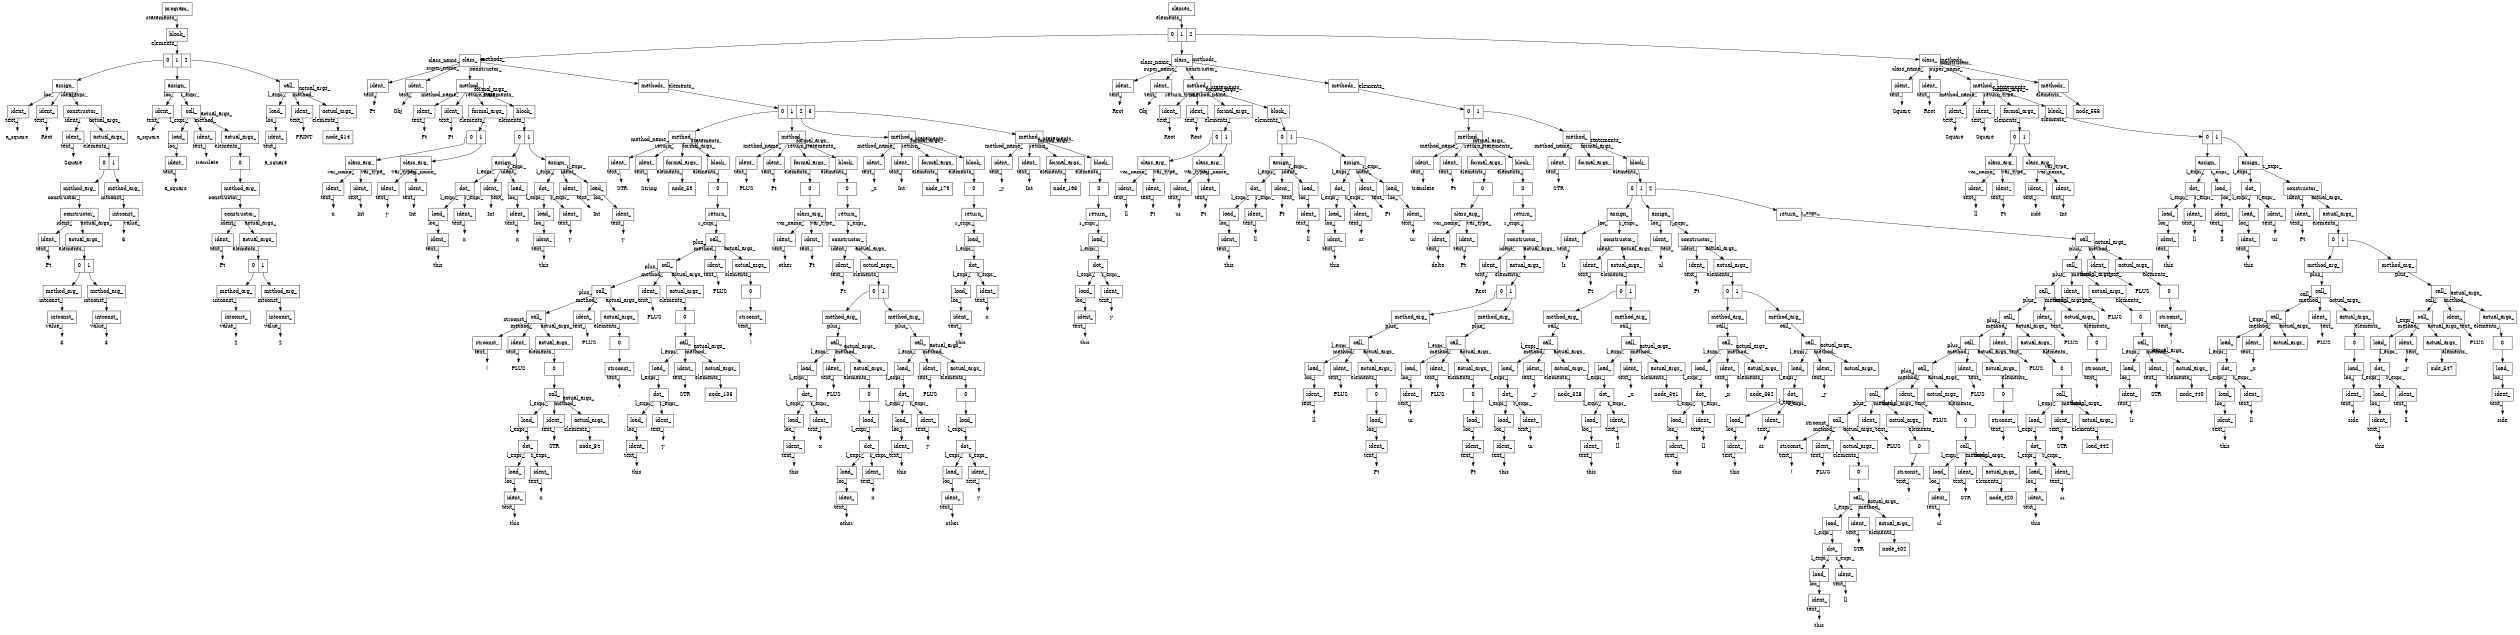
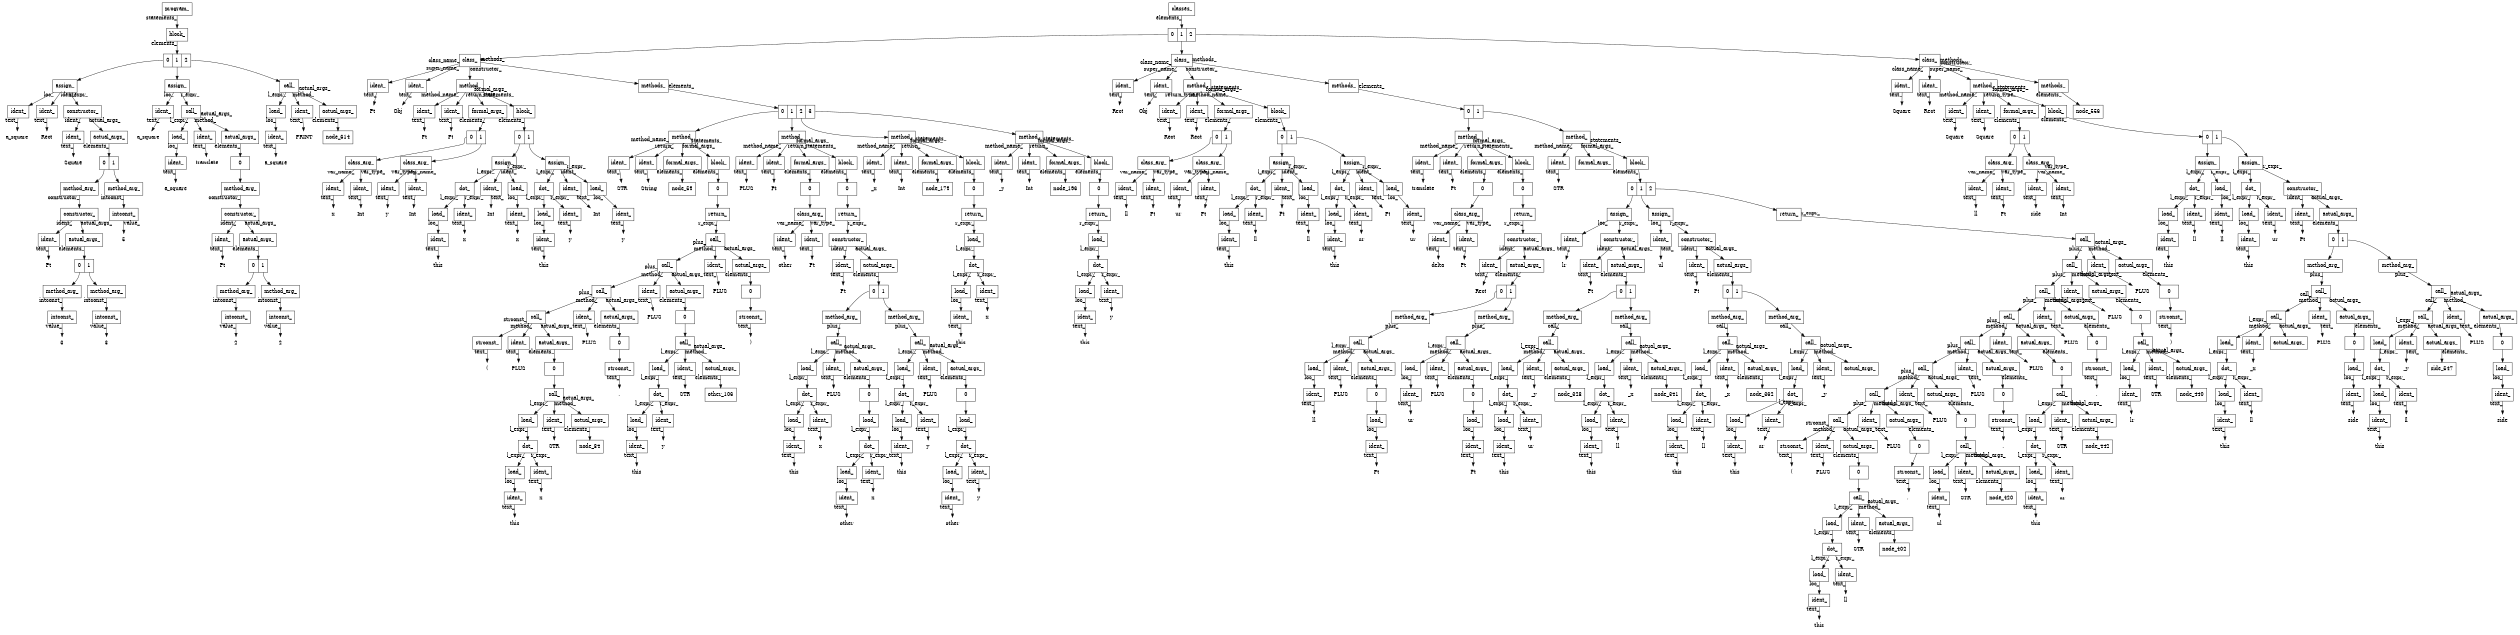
(124, 240) -> (124, 240)
(721, 395) -> (721, 395)
(2098, 447) -> (2098, 447)
